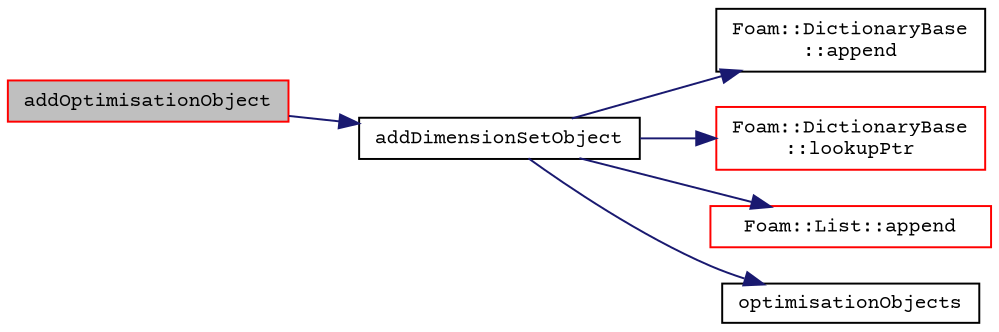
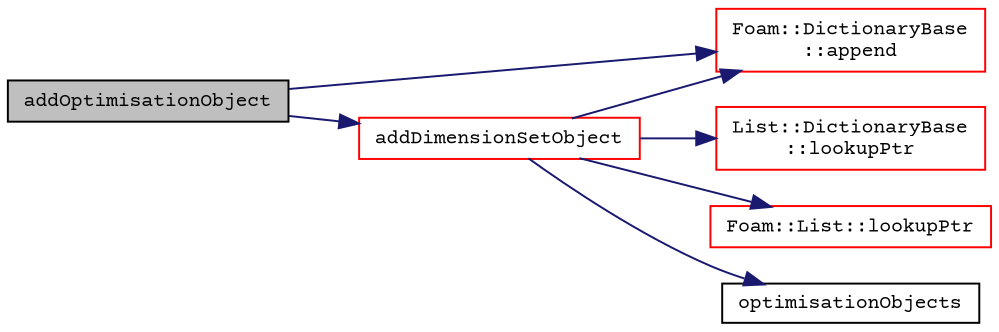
(851, 40) -> (851, 40)
none -> (493, 71)
(148, 101) -> (148, 101)
(499, 138) -> (499, 138)
(851, 138) -> (851, 138)
(851, 227) -> (851, 227)
